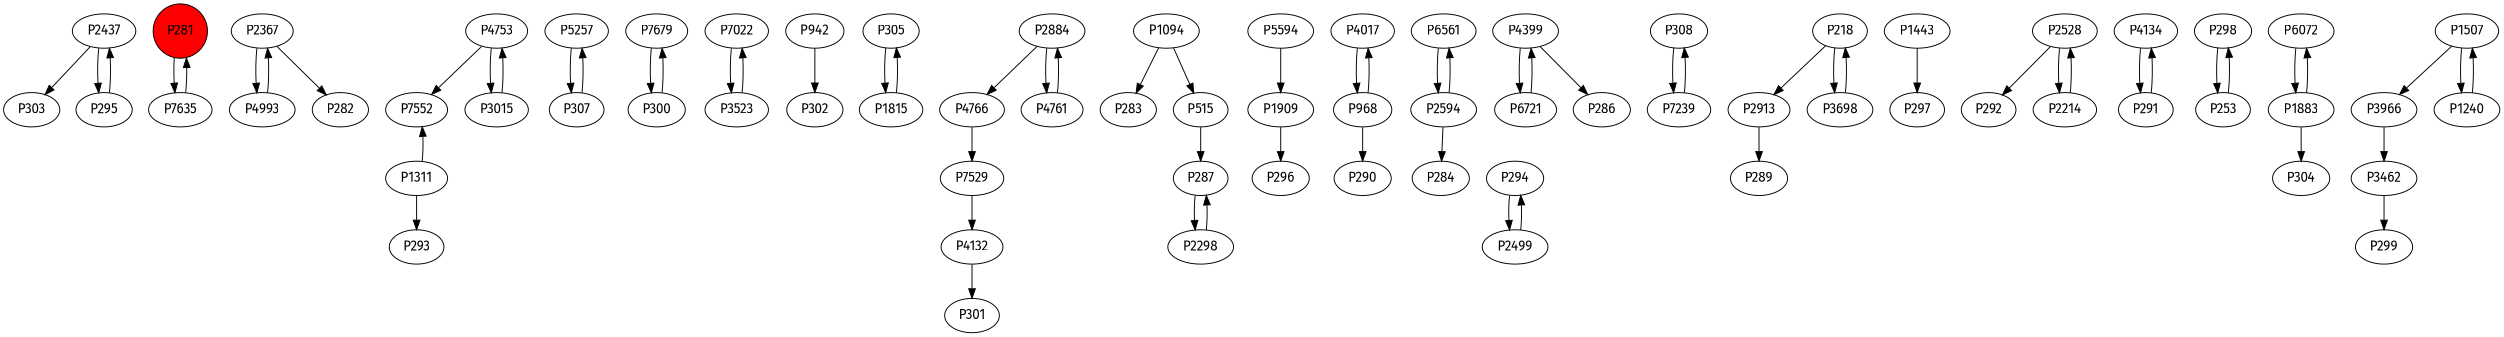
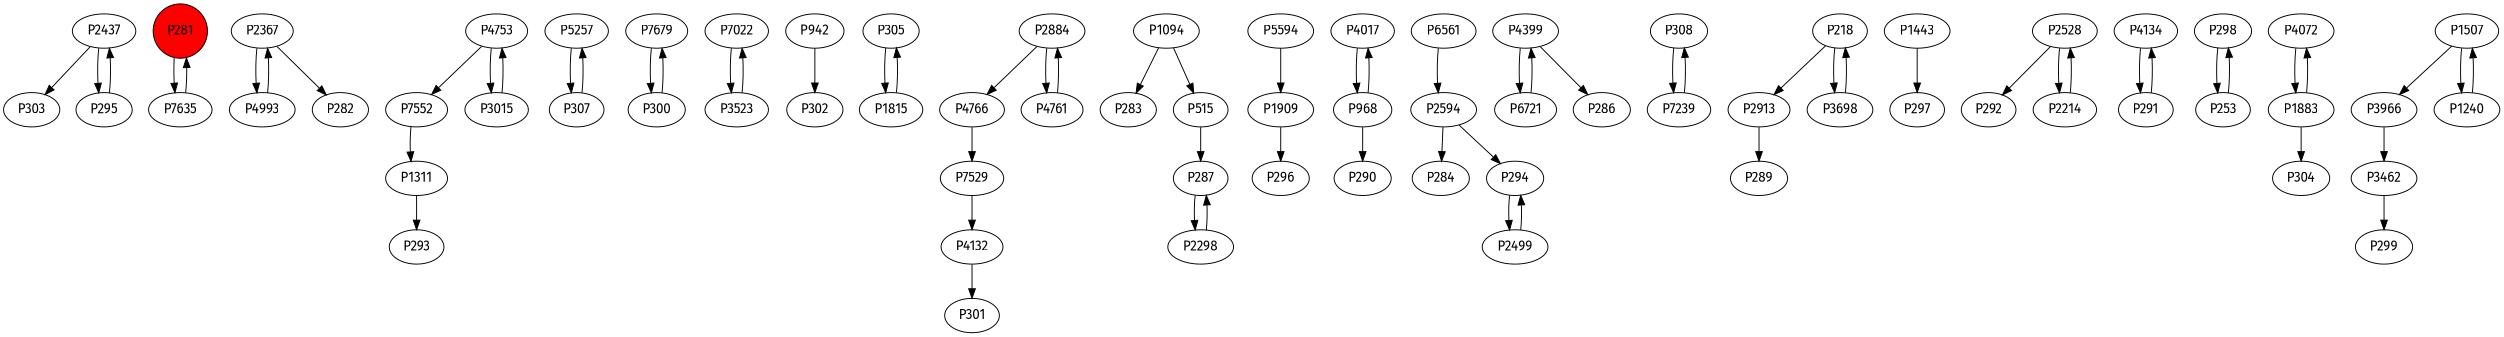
(2301, 31) -> (2301, 31)
(1450, 75) -> (1476, 141)
(423, 149) -> (410, 139)
